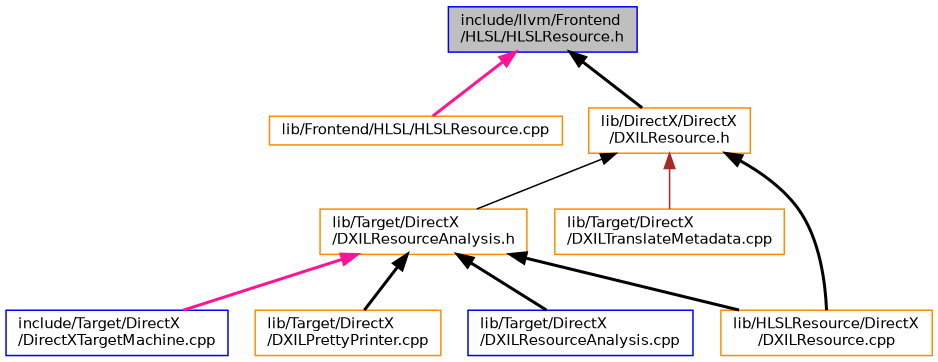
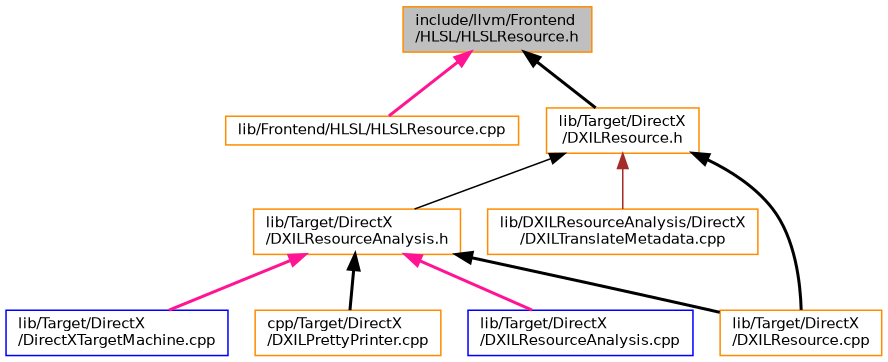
(543, 29) -> (497, 29)
(670, 131) -> (623, 131)
(670, 232) -> (623, 232)
(509, 286) -> (476, 285)
(117, 333) -> (117, 333)
(348, 333) -> (348, 333)
(827, 333) -> (801, 333)
